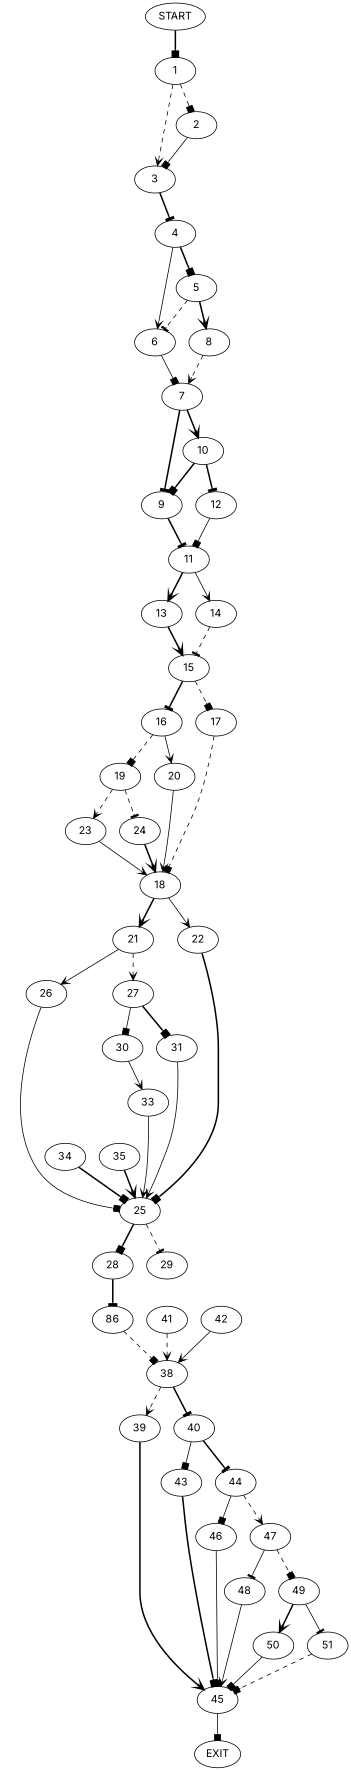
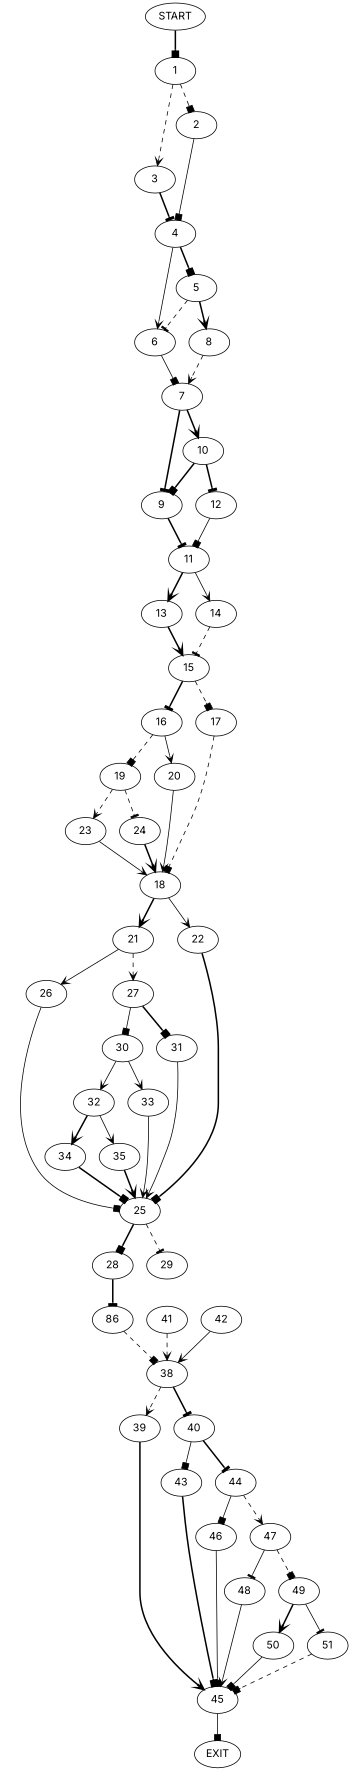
(178, 149) -> (187, 176)
none -> (94, 1103)
